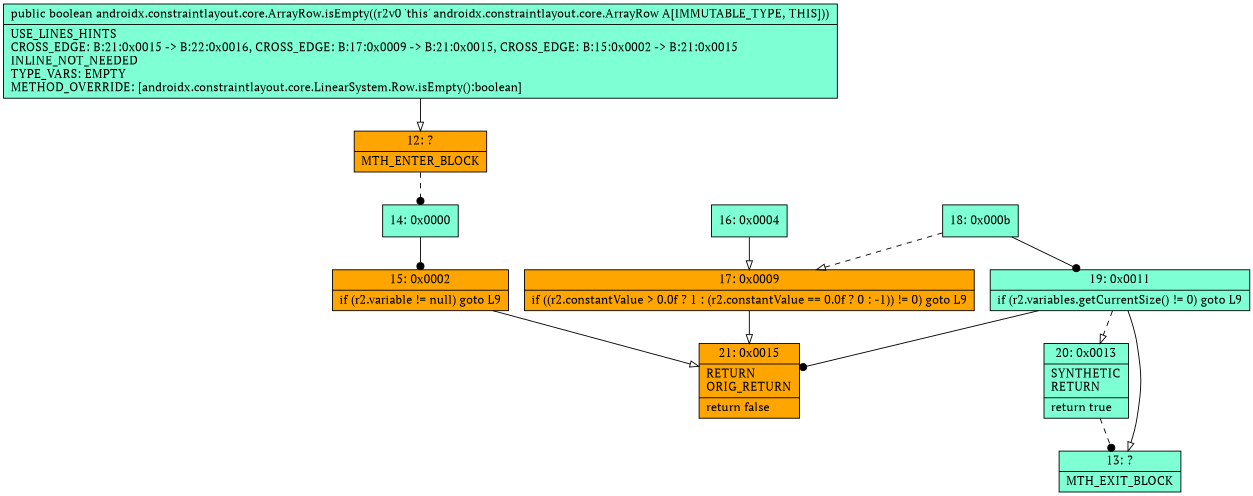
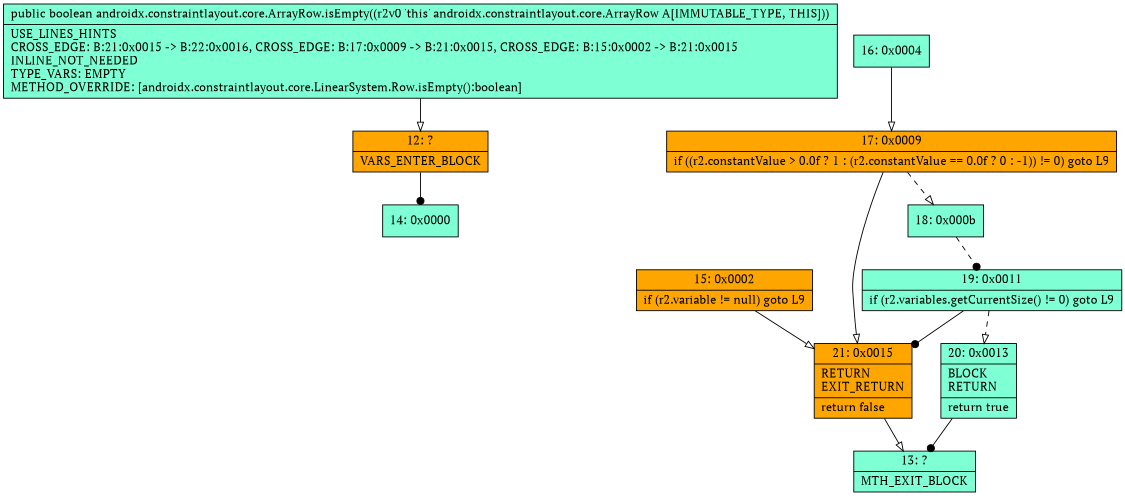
(420, 161) -> (420, 161)
(420, 185) -> (420, 185)
(420, 250) -> none
(884, 250) -> (918, 185)
(1042, 252) -> (965, 250)
(1086, 374) -> (968, 374)
(1141, 376) -> (892, 431)
(749, 387) -> (863, 387)
(1105, 431) -> (943, 432)
